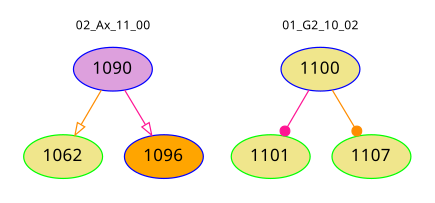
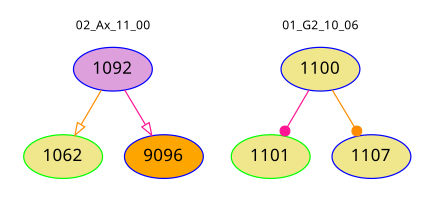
(321, 26) -> (321, 26)
(113, 69) -> (113, 69)
(164, 157) -> (164, 157)
(371, 157) -> (371, 157)
